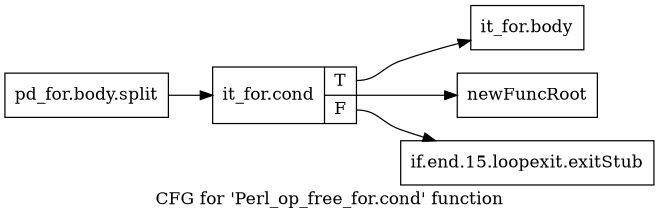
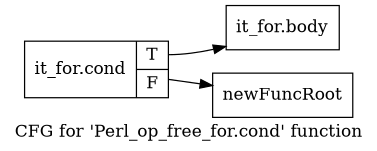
(87, 95) -> none
(527, 163) -> none
